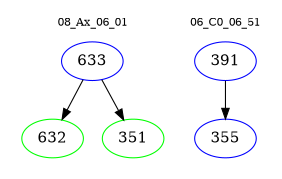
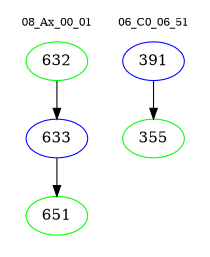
(93, 23) -> (57, 23)
(75, 95) -> (57, 95)
(133, 138) -> (57, 216)
(225, 138) -> (154, 138)
